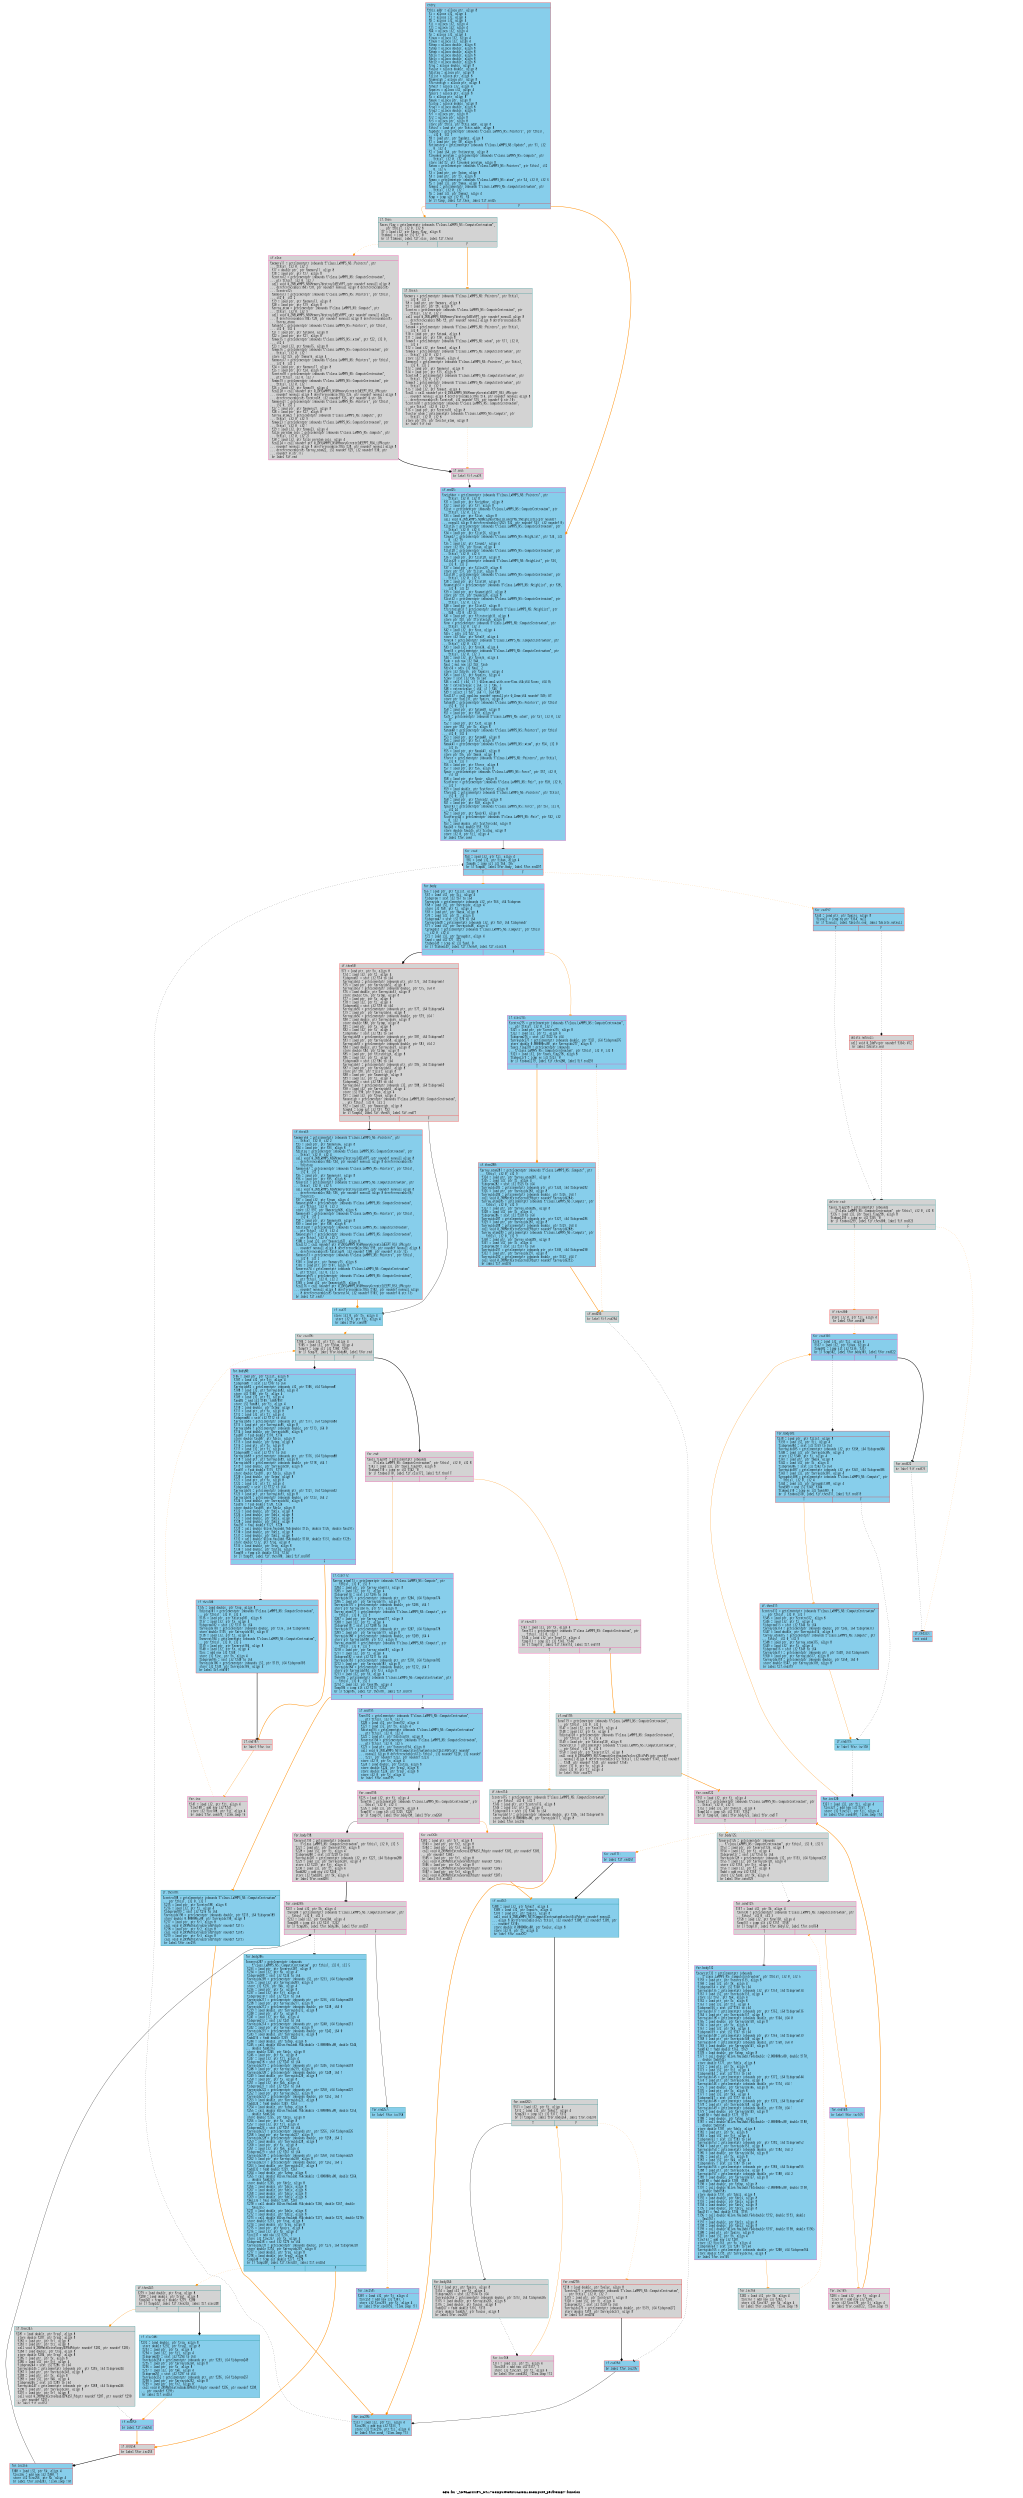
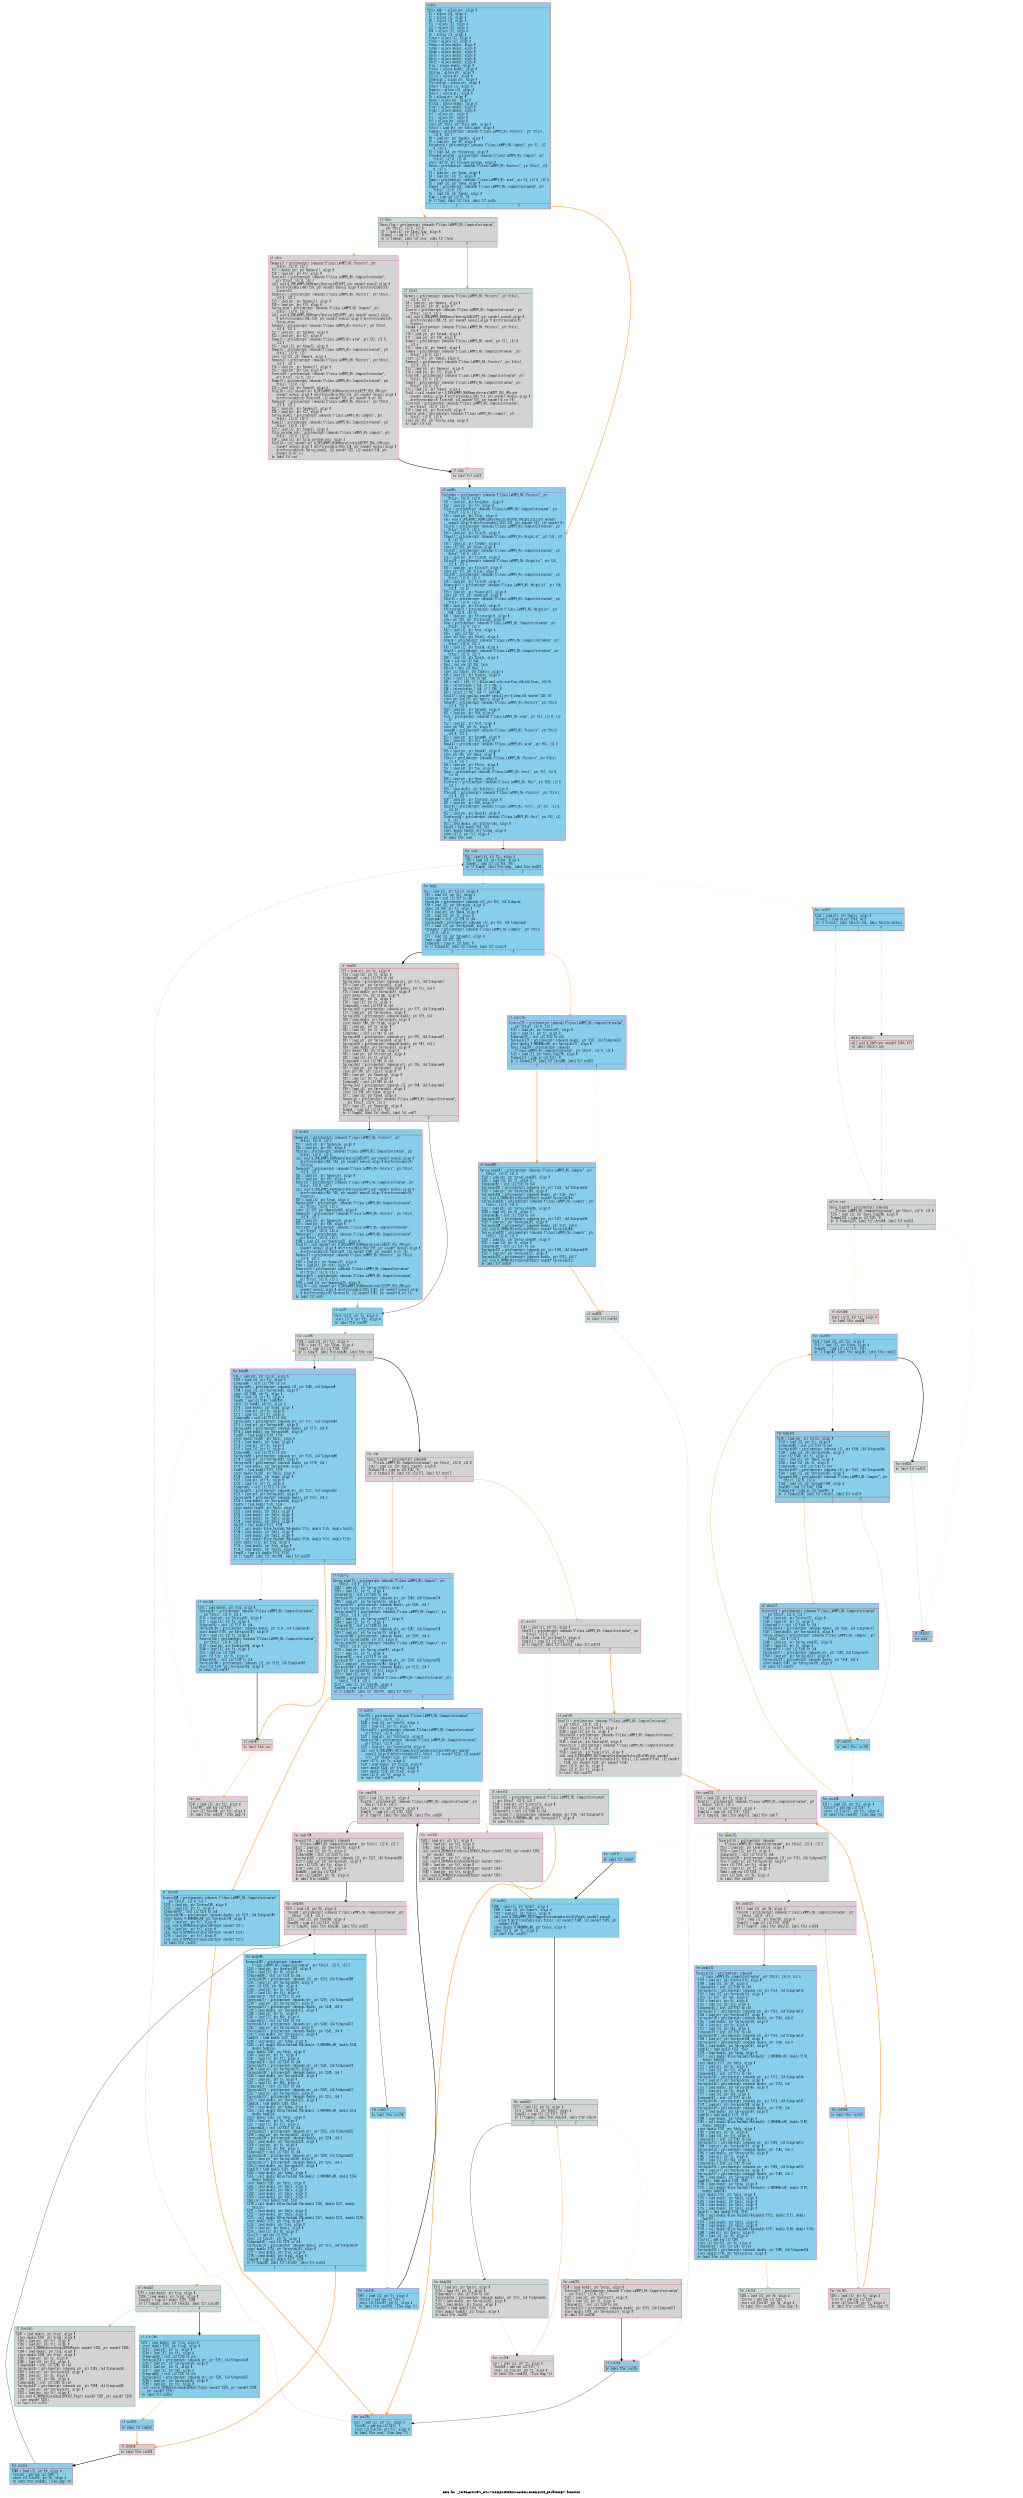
(467, 266) -> (467, 266)
(712, 1834) -> (712, 1834)
none -> (433, 2060)
(124, 2413) -> none
